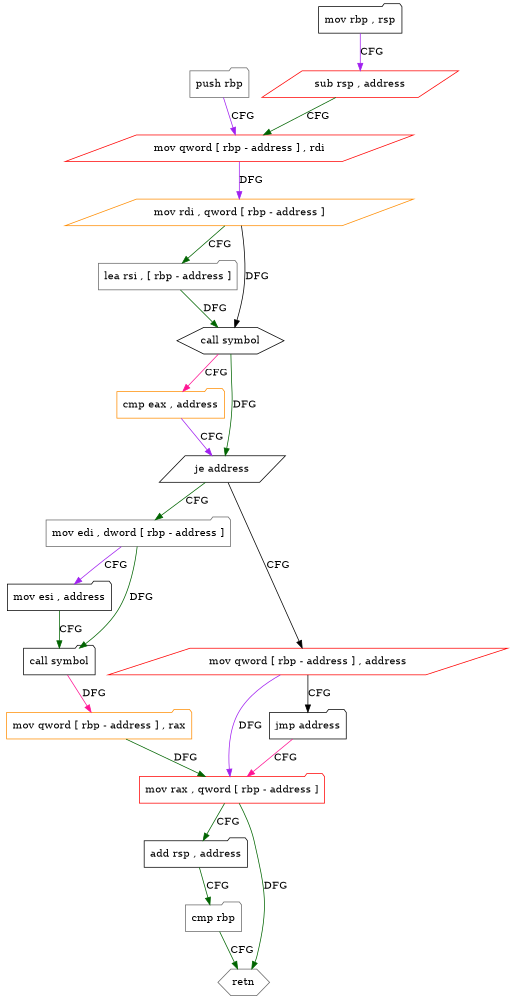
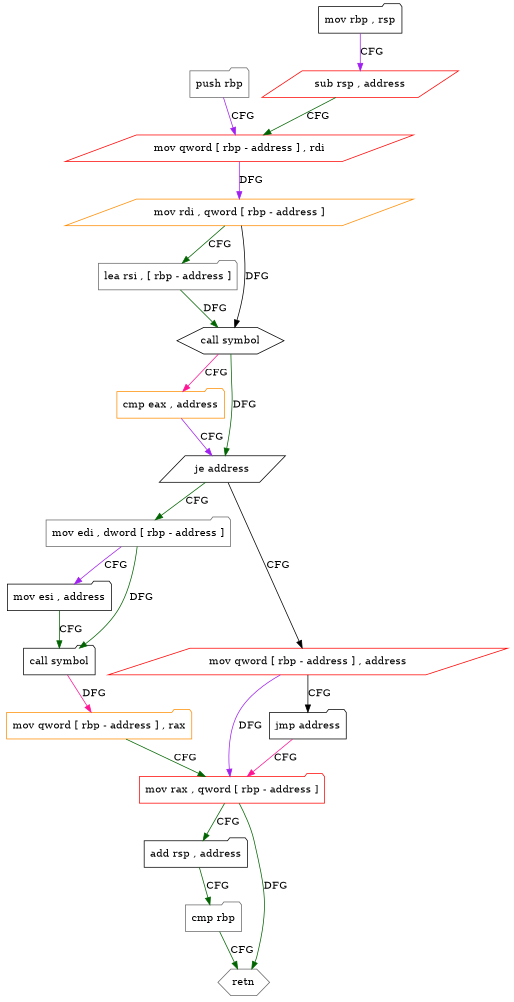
(186, 758) -> (185, 758)
